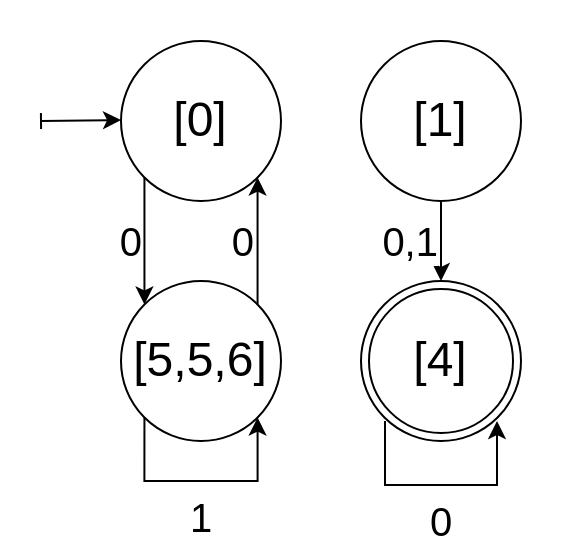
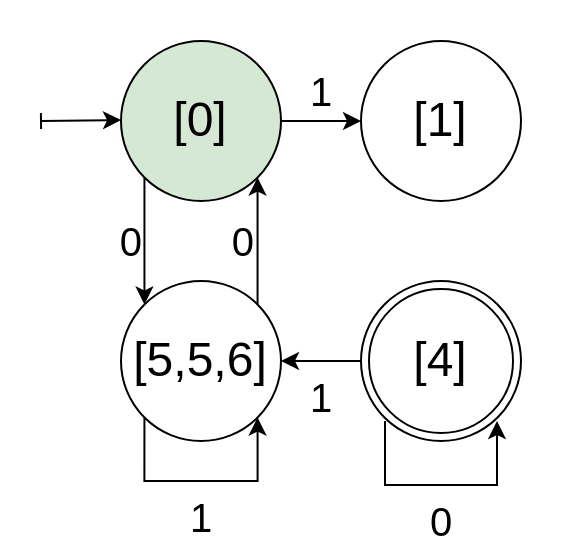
(201, 121) -> (201, 121)
none -> (314, 121)
(441, 234) -> none
none -> (328, 361)
